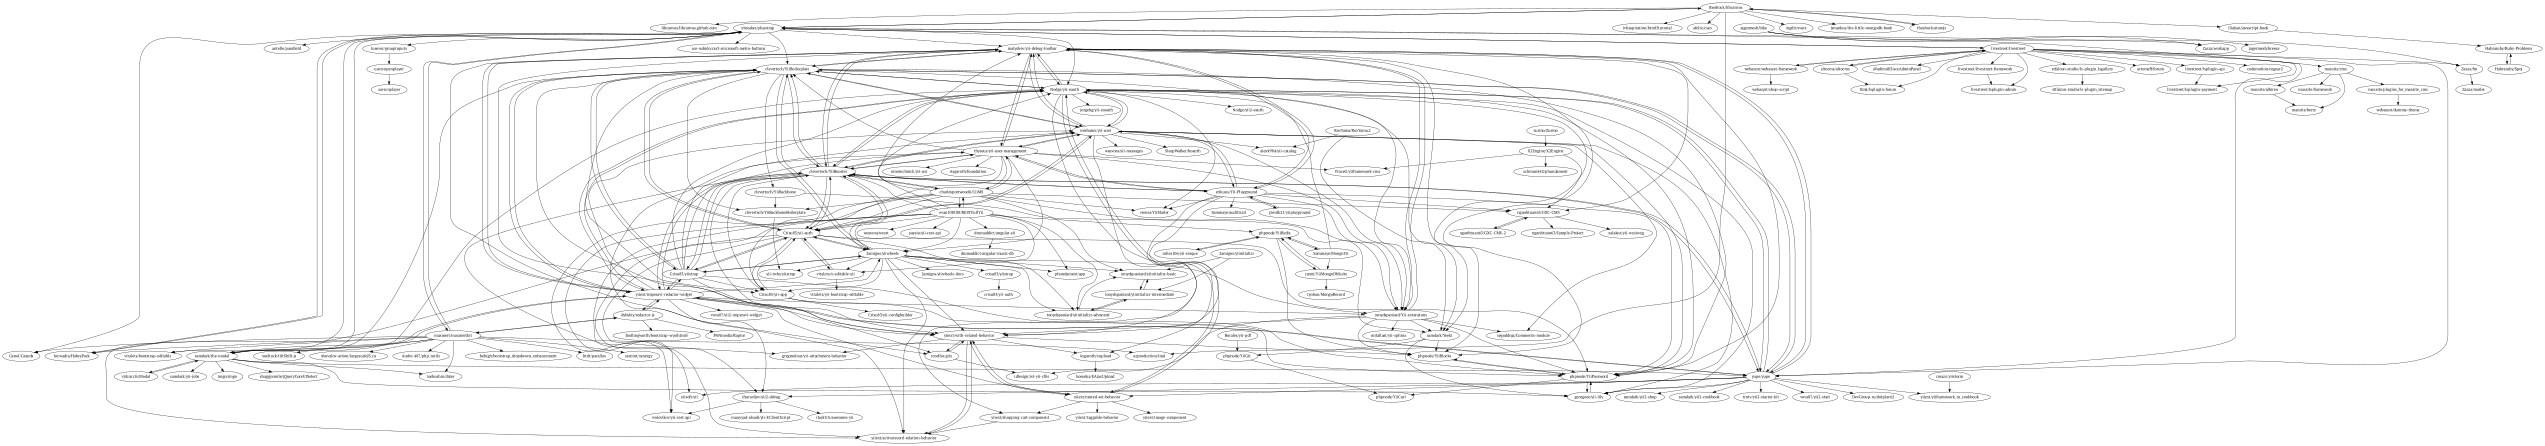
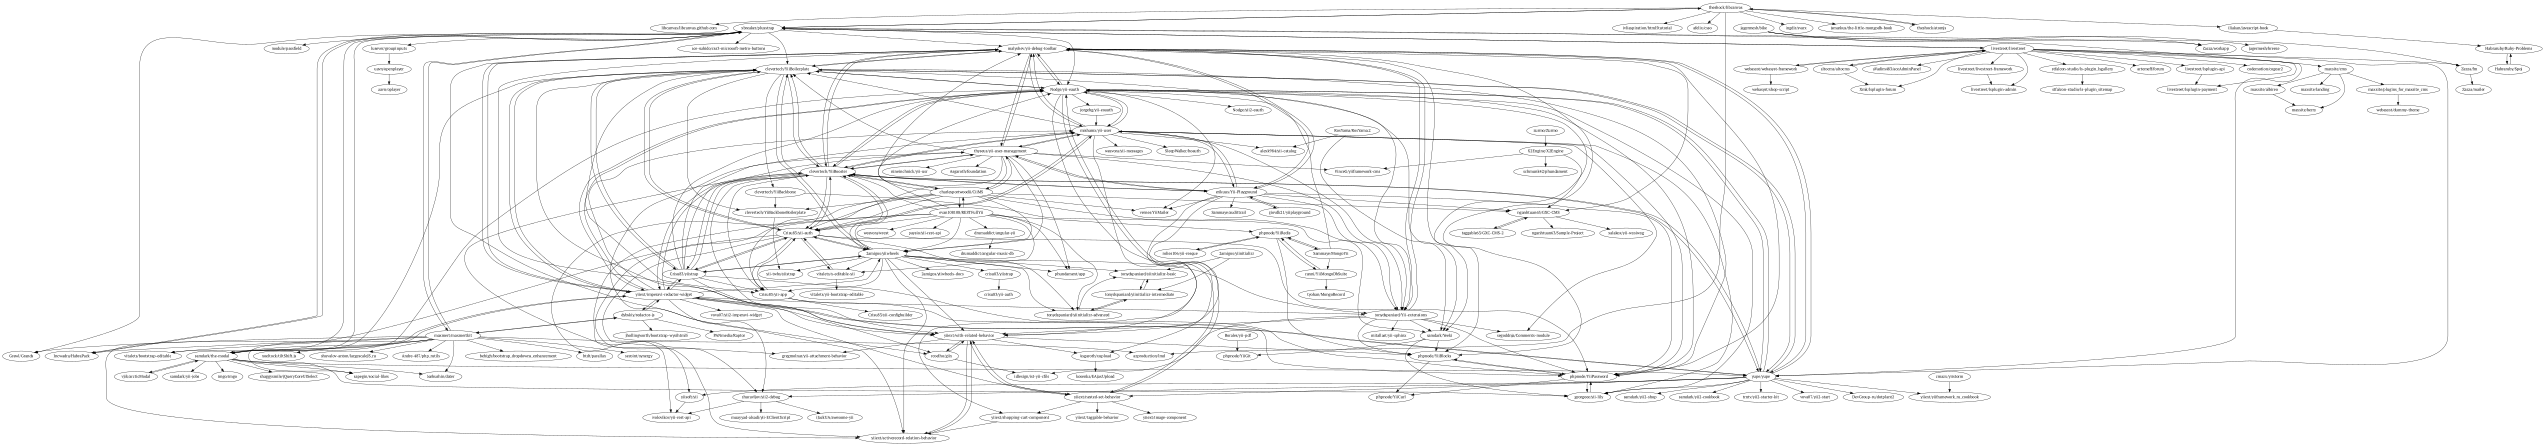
(287, 49) -> (287, 49)
(2315, 90) -> (2315, 90)
(941, 100) -> (1096, 119)
none -> (1051, 211)
(1061, 223) -> (1028, 237)
(1483, 233) -> (1483, 233)
(633, 240) -> (681, 406)
(1312, 376) -> (1414, 376)
none -> (371, 377)
